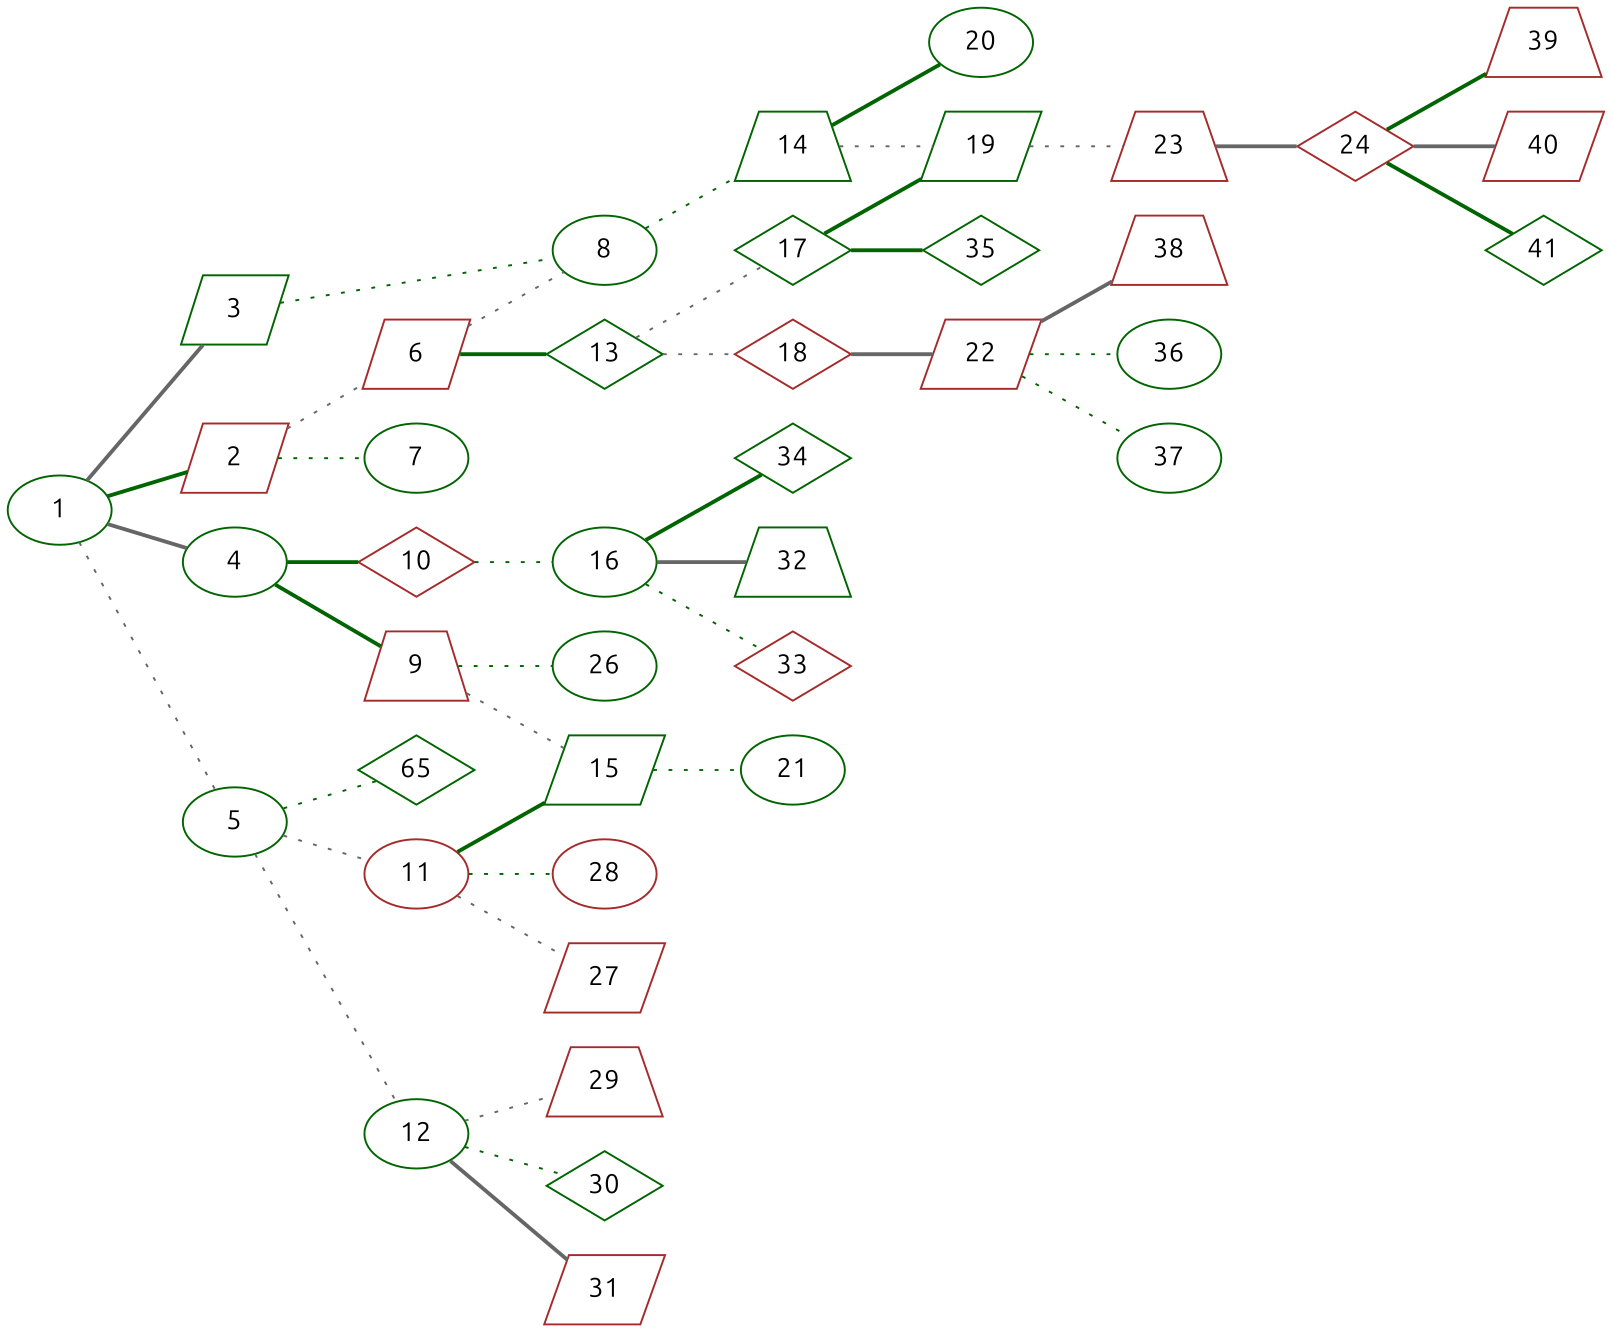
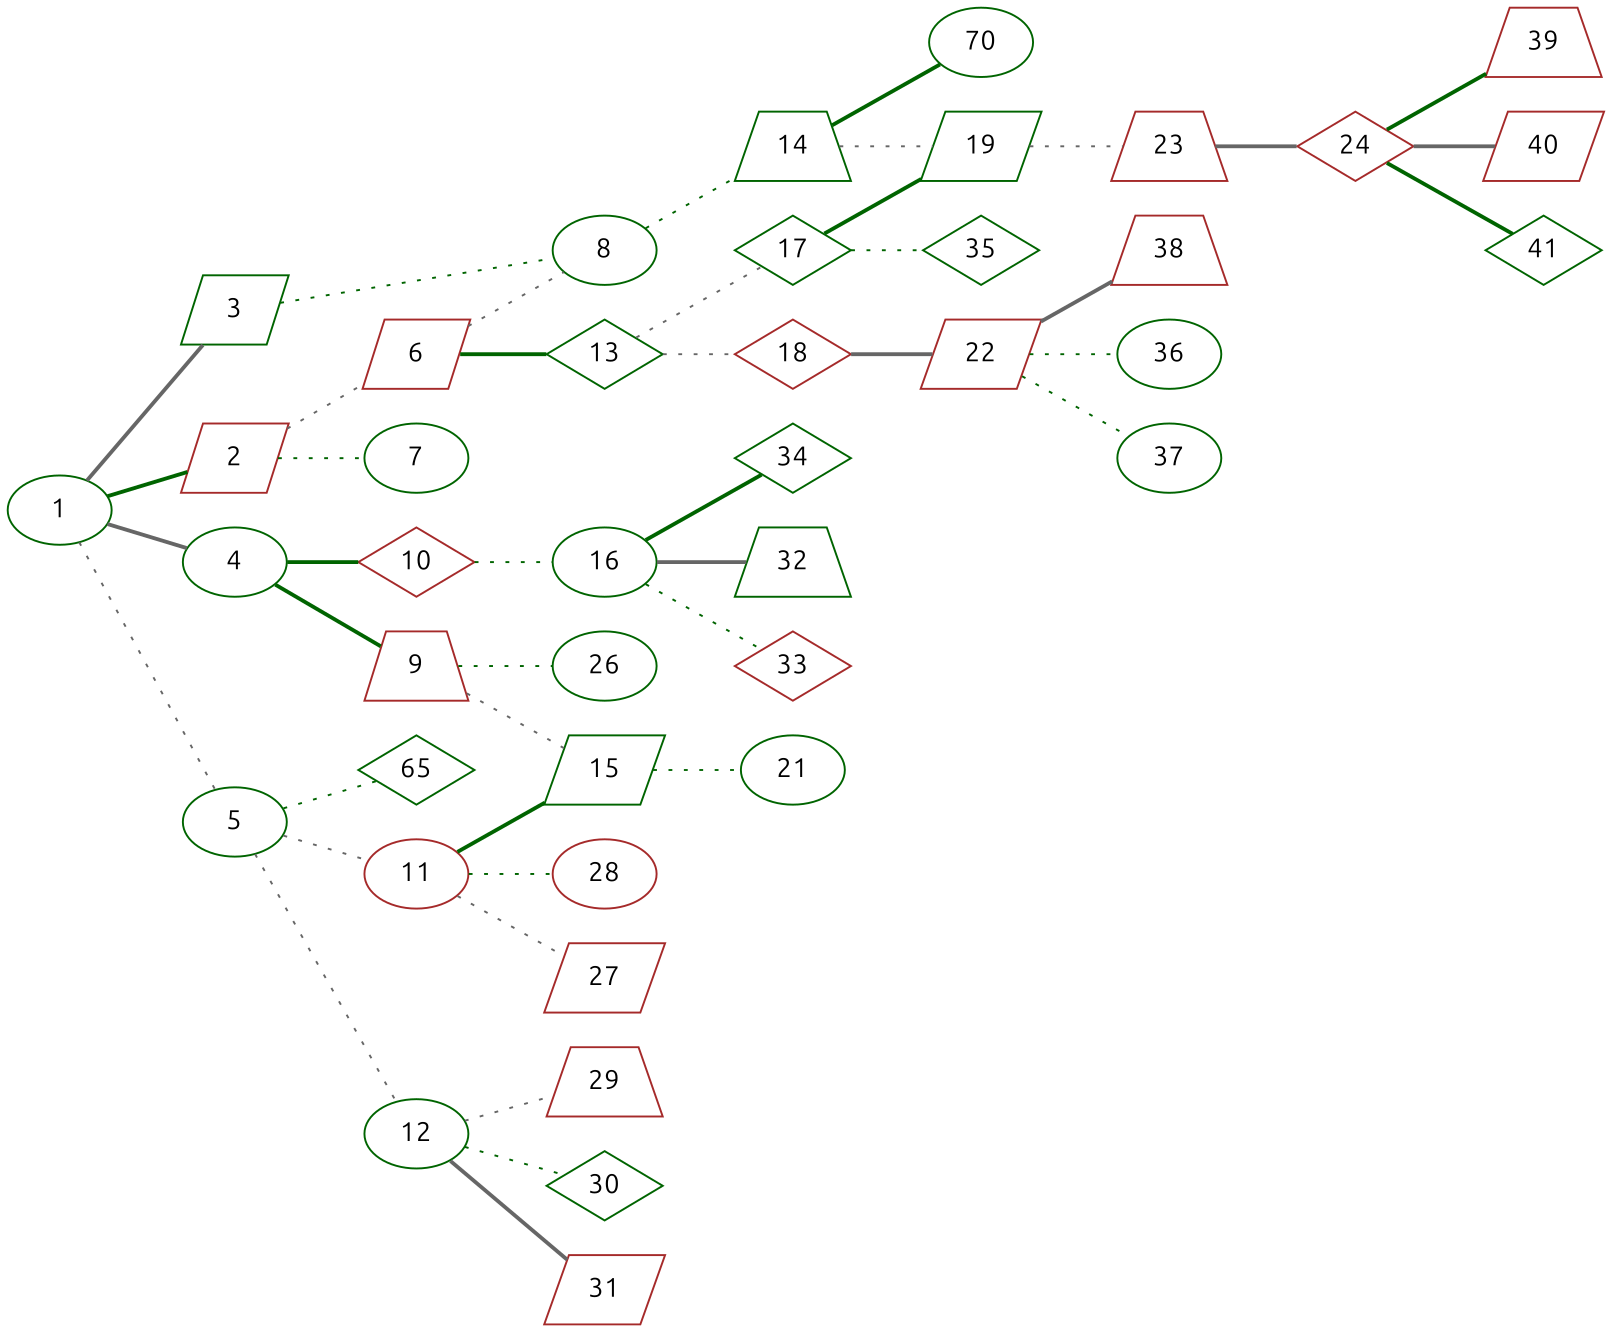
(981, 42) -> (981, 42)
(887, 250) -> (887, 250)
